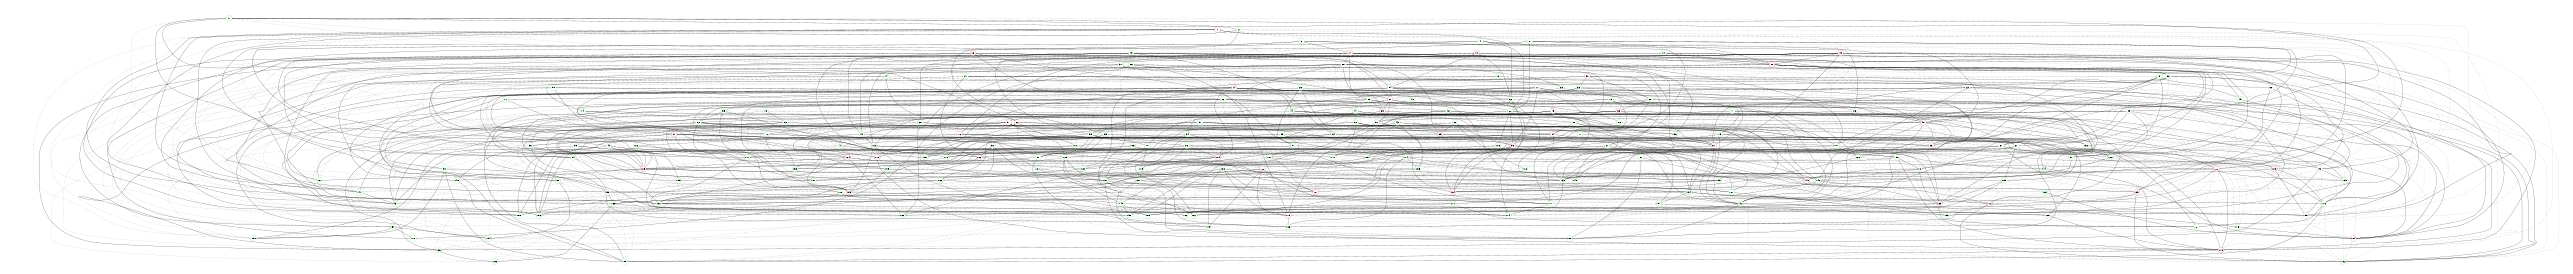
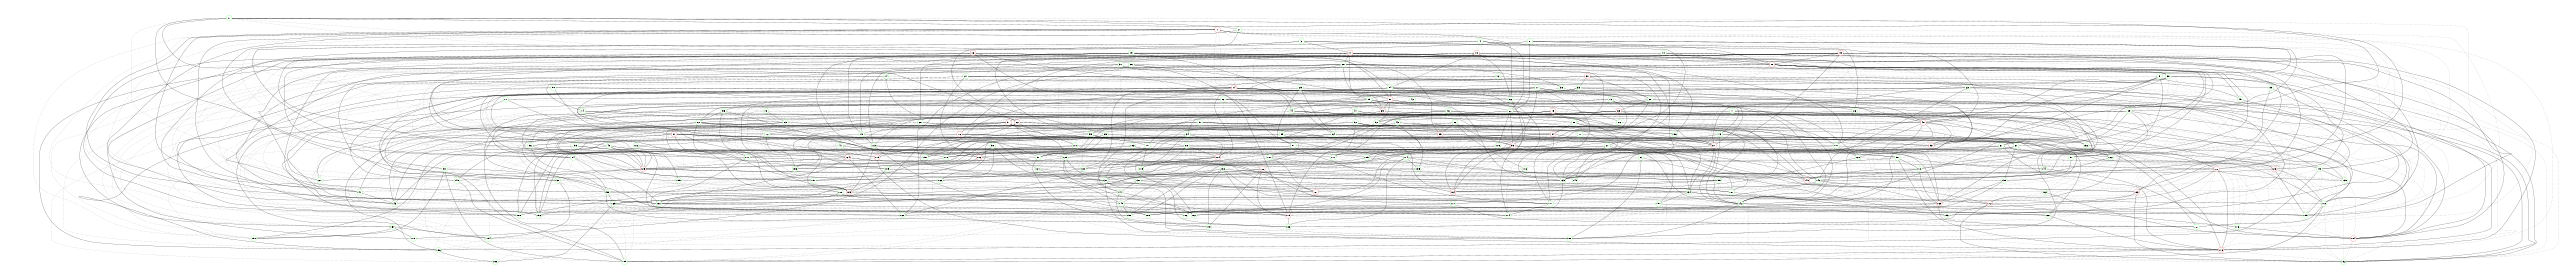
(916, 101) -> none
